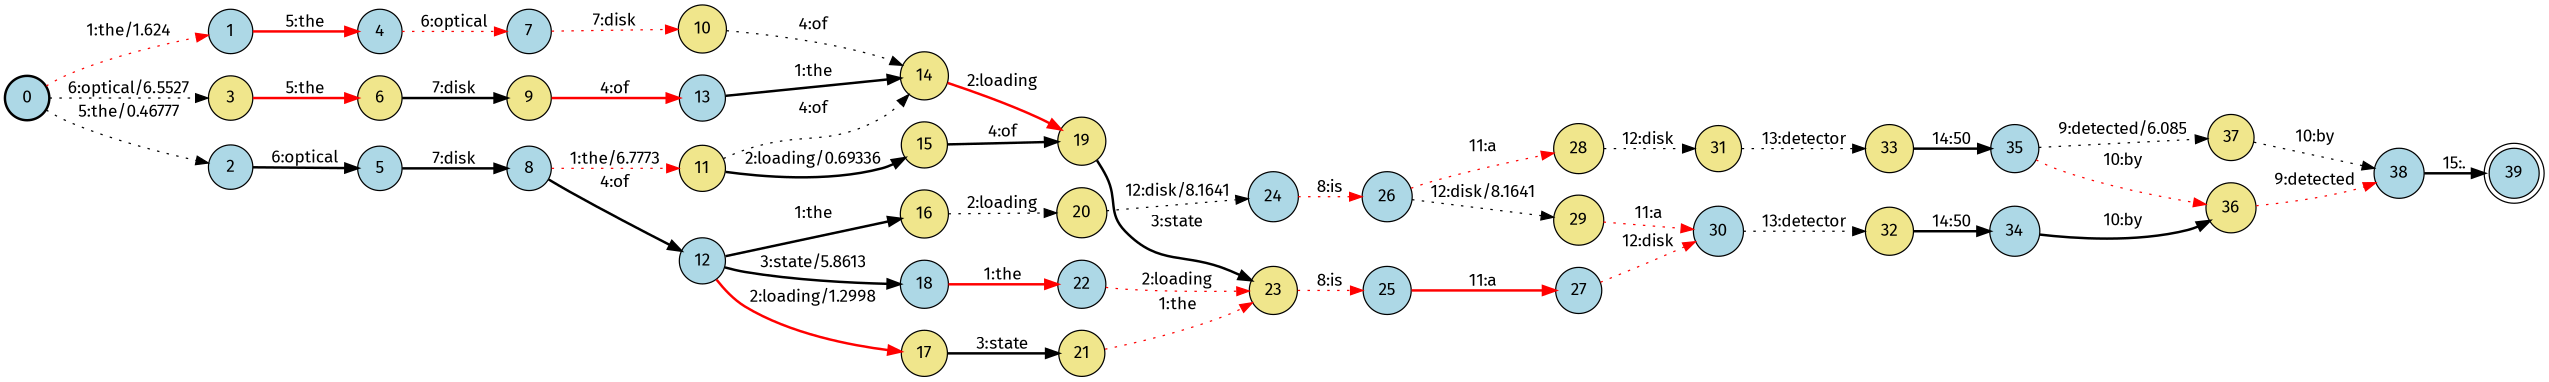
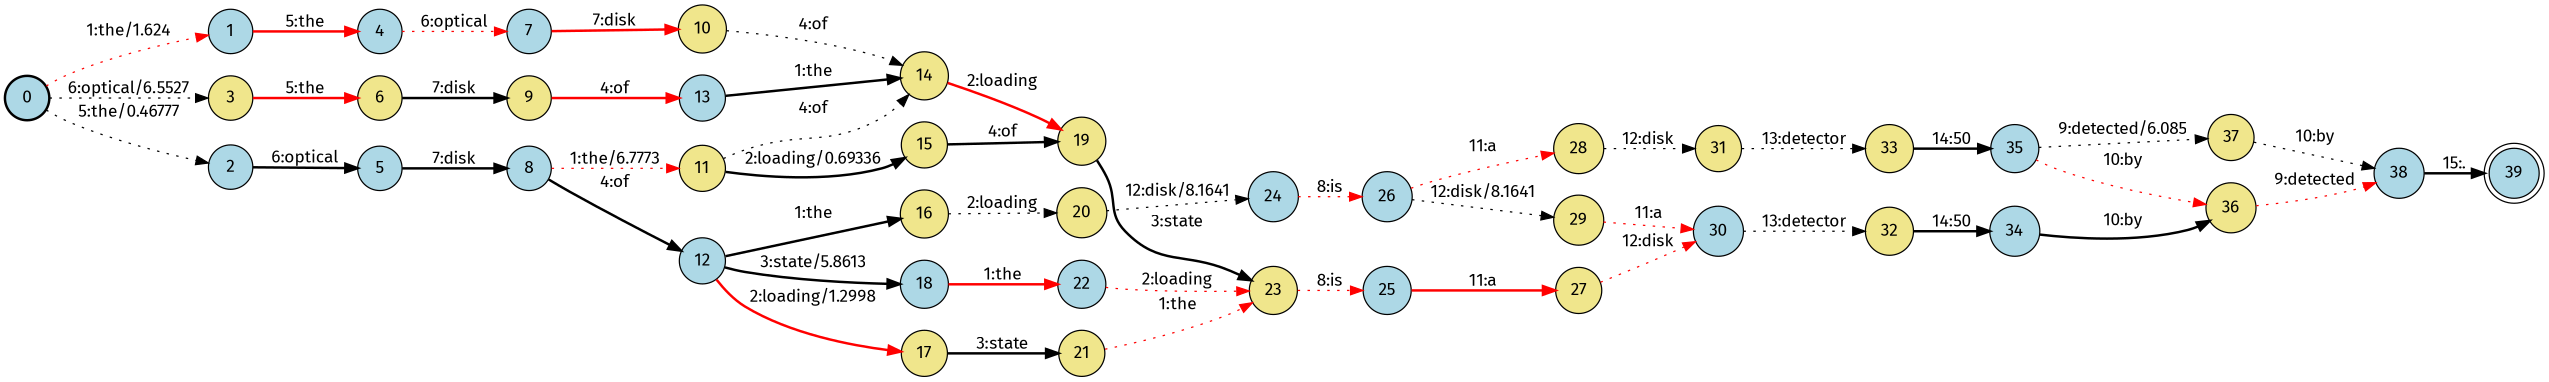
(608, 30) -> (608, 30)
(1579, 290) -> (1579, 290)
